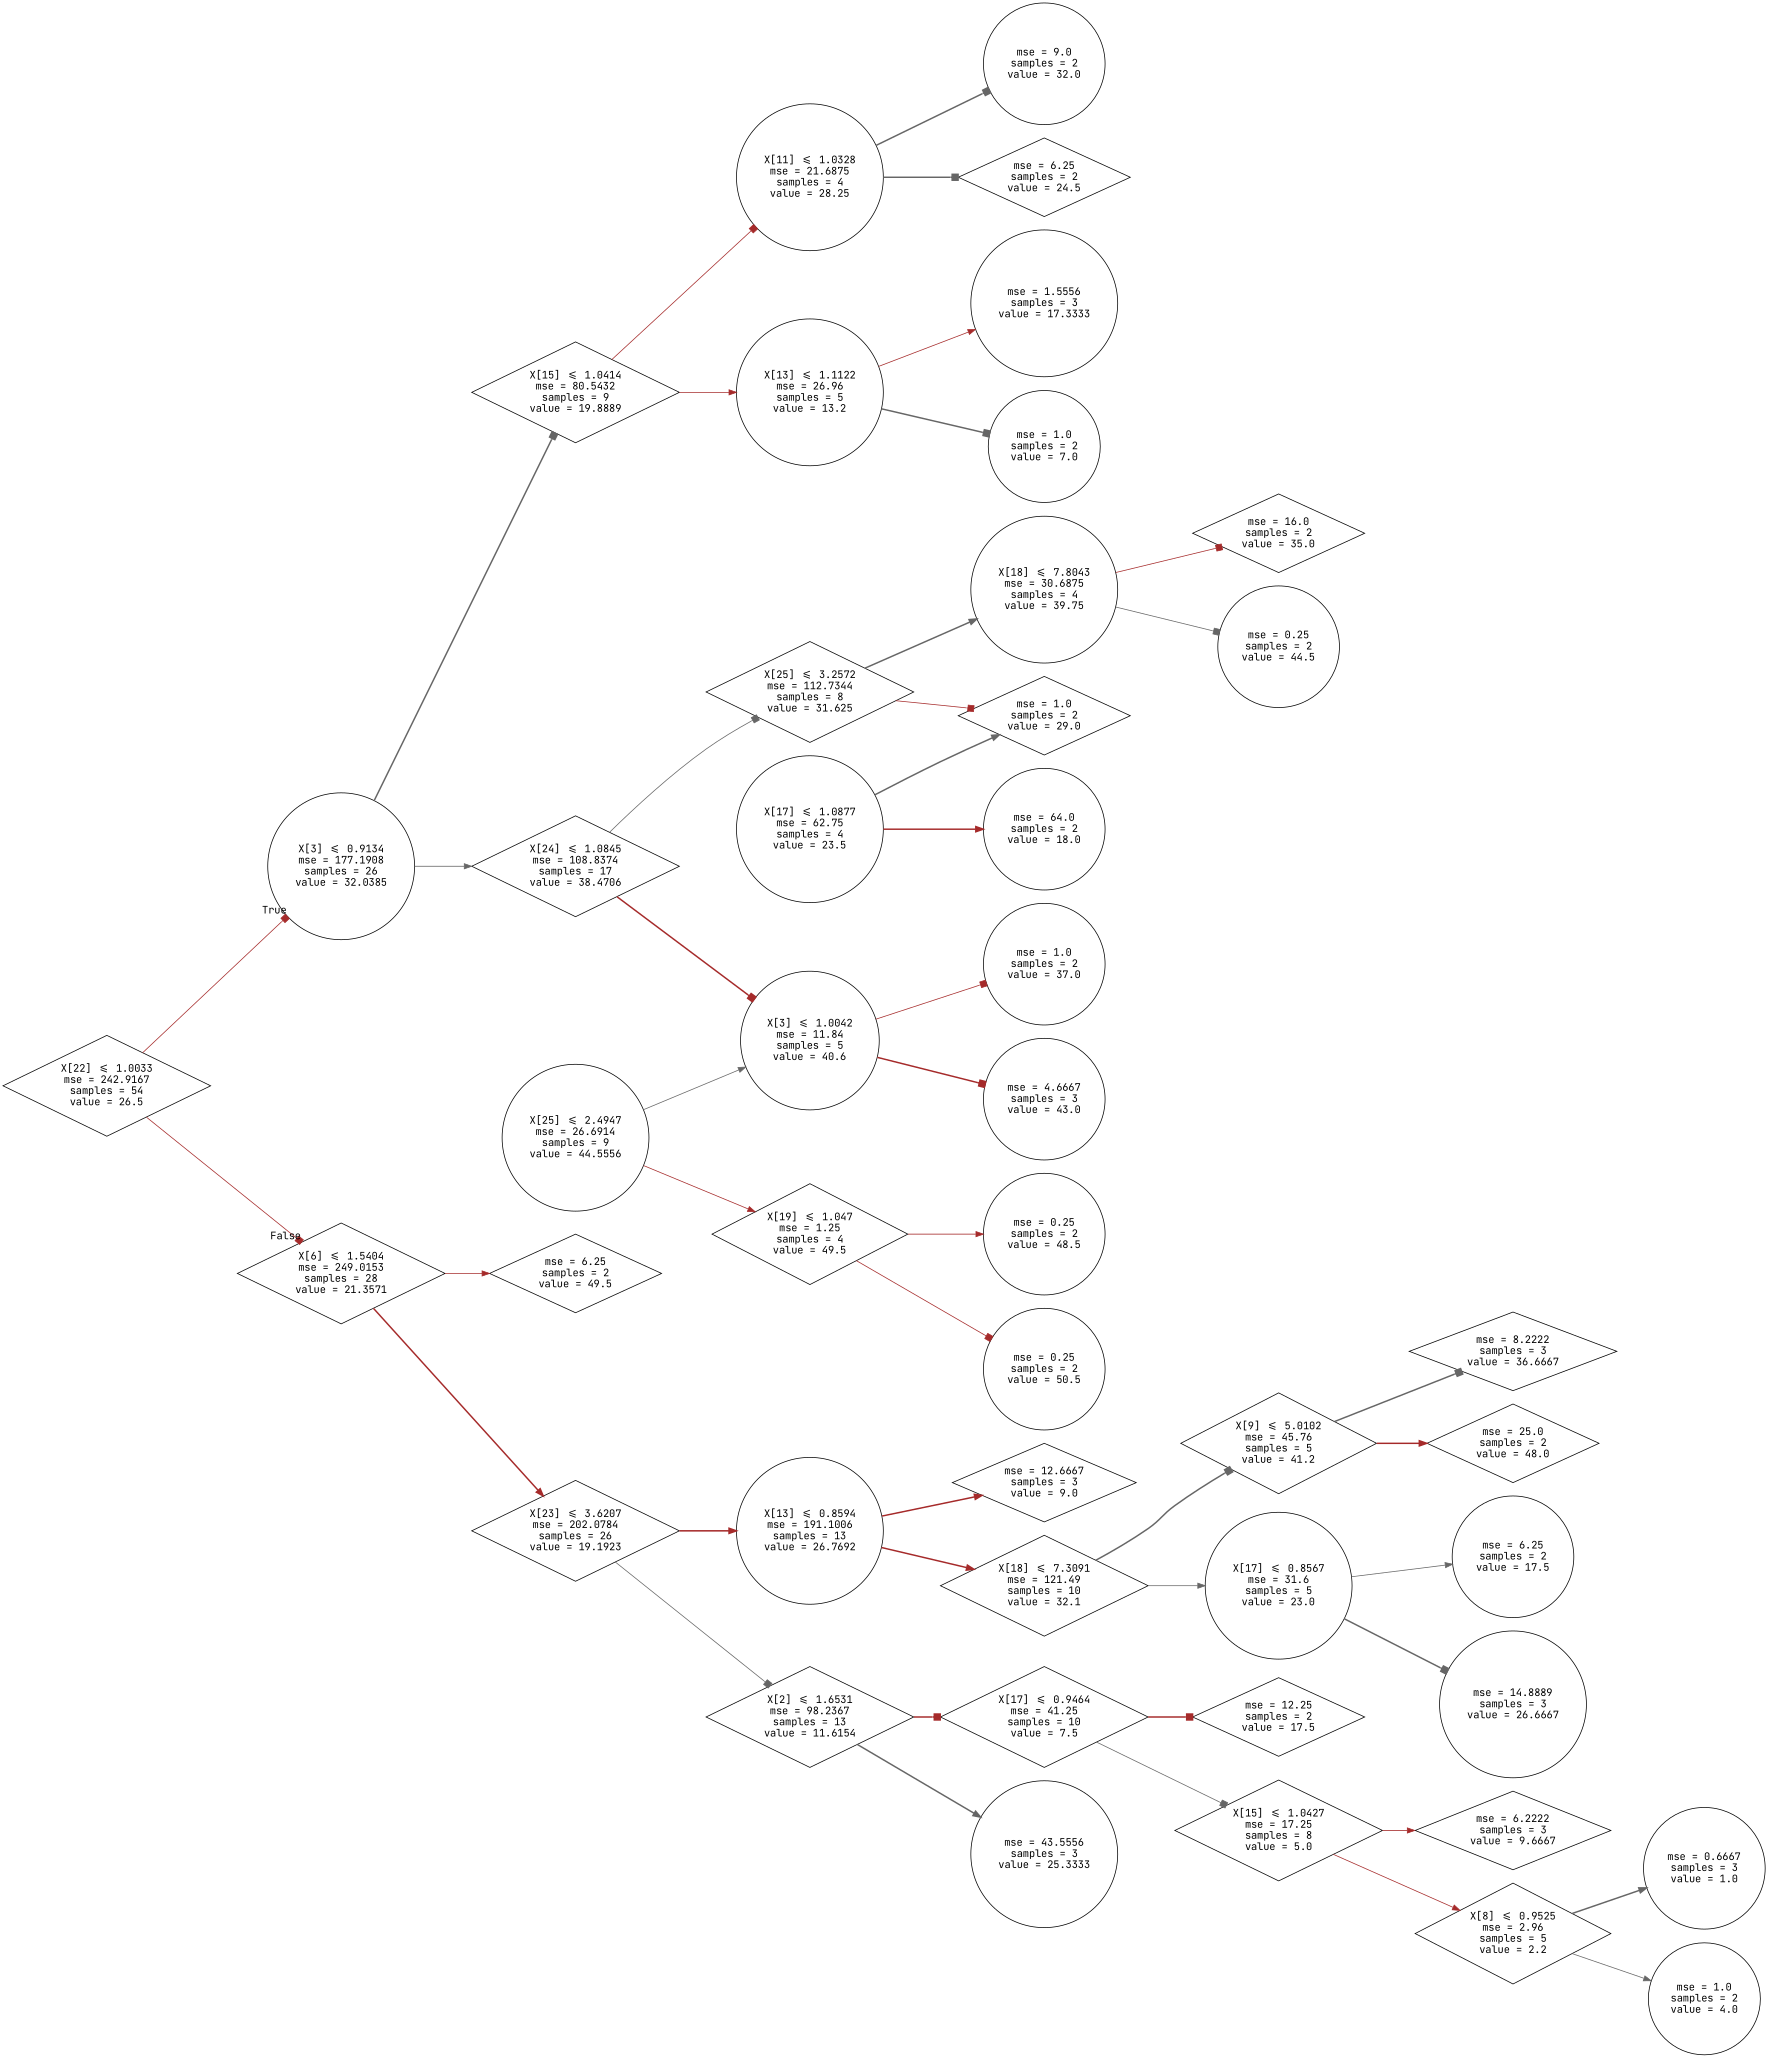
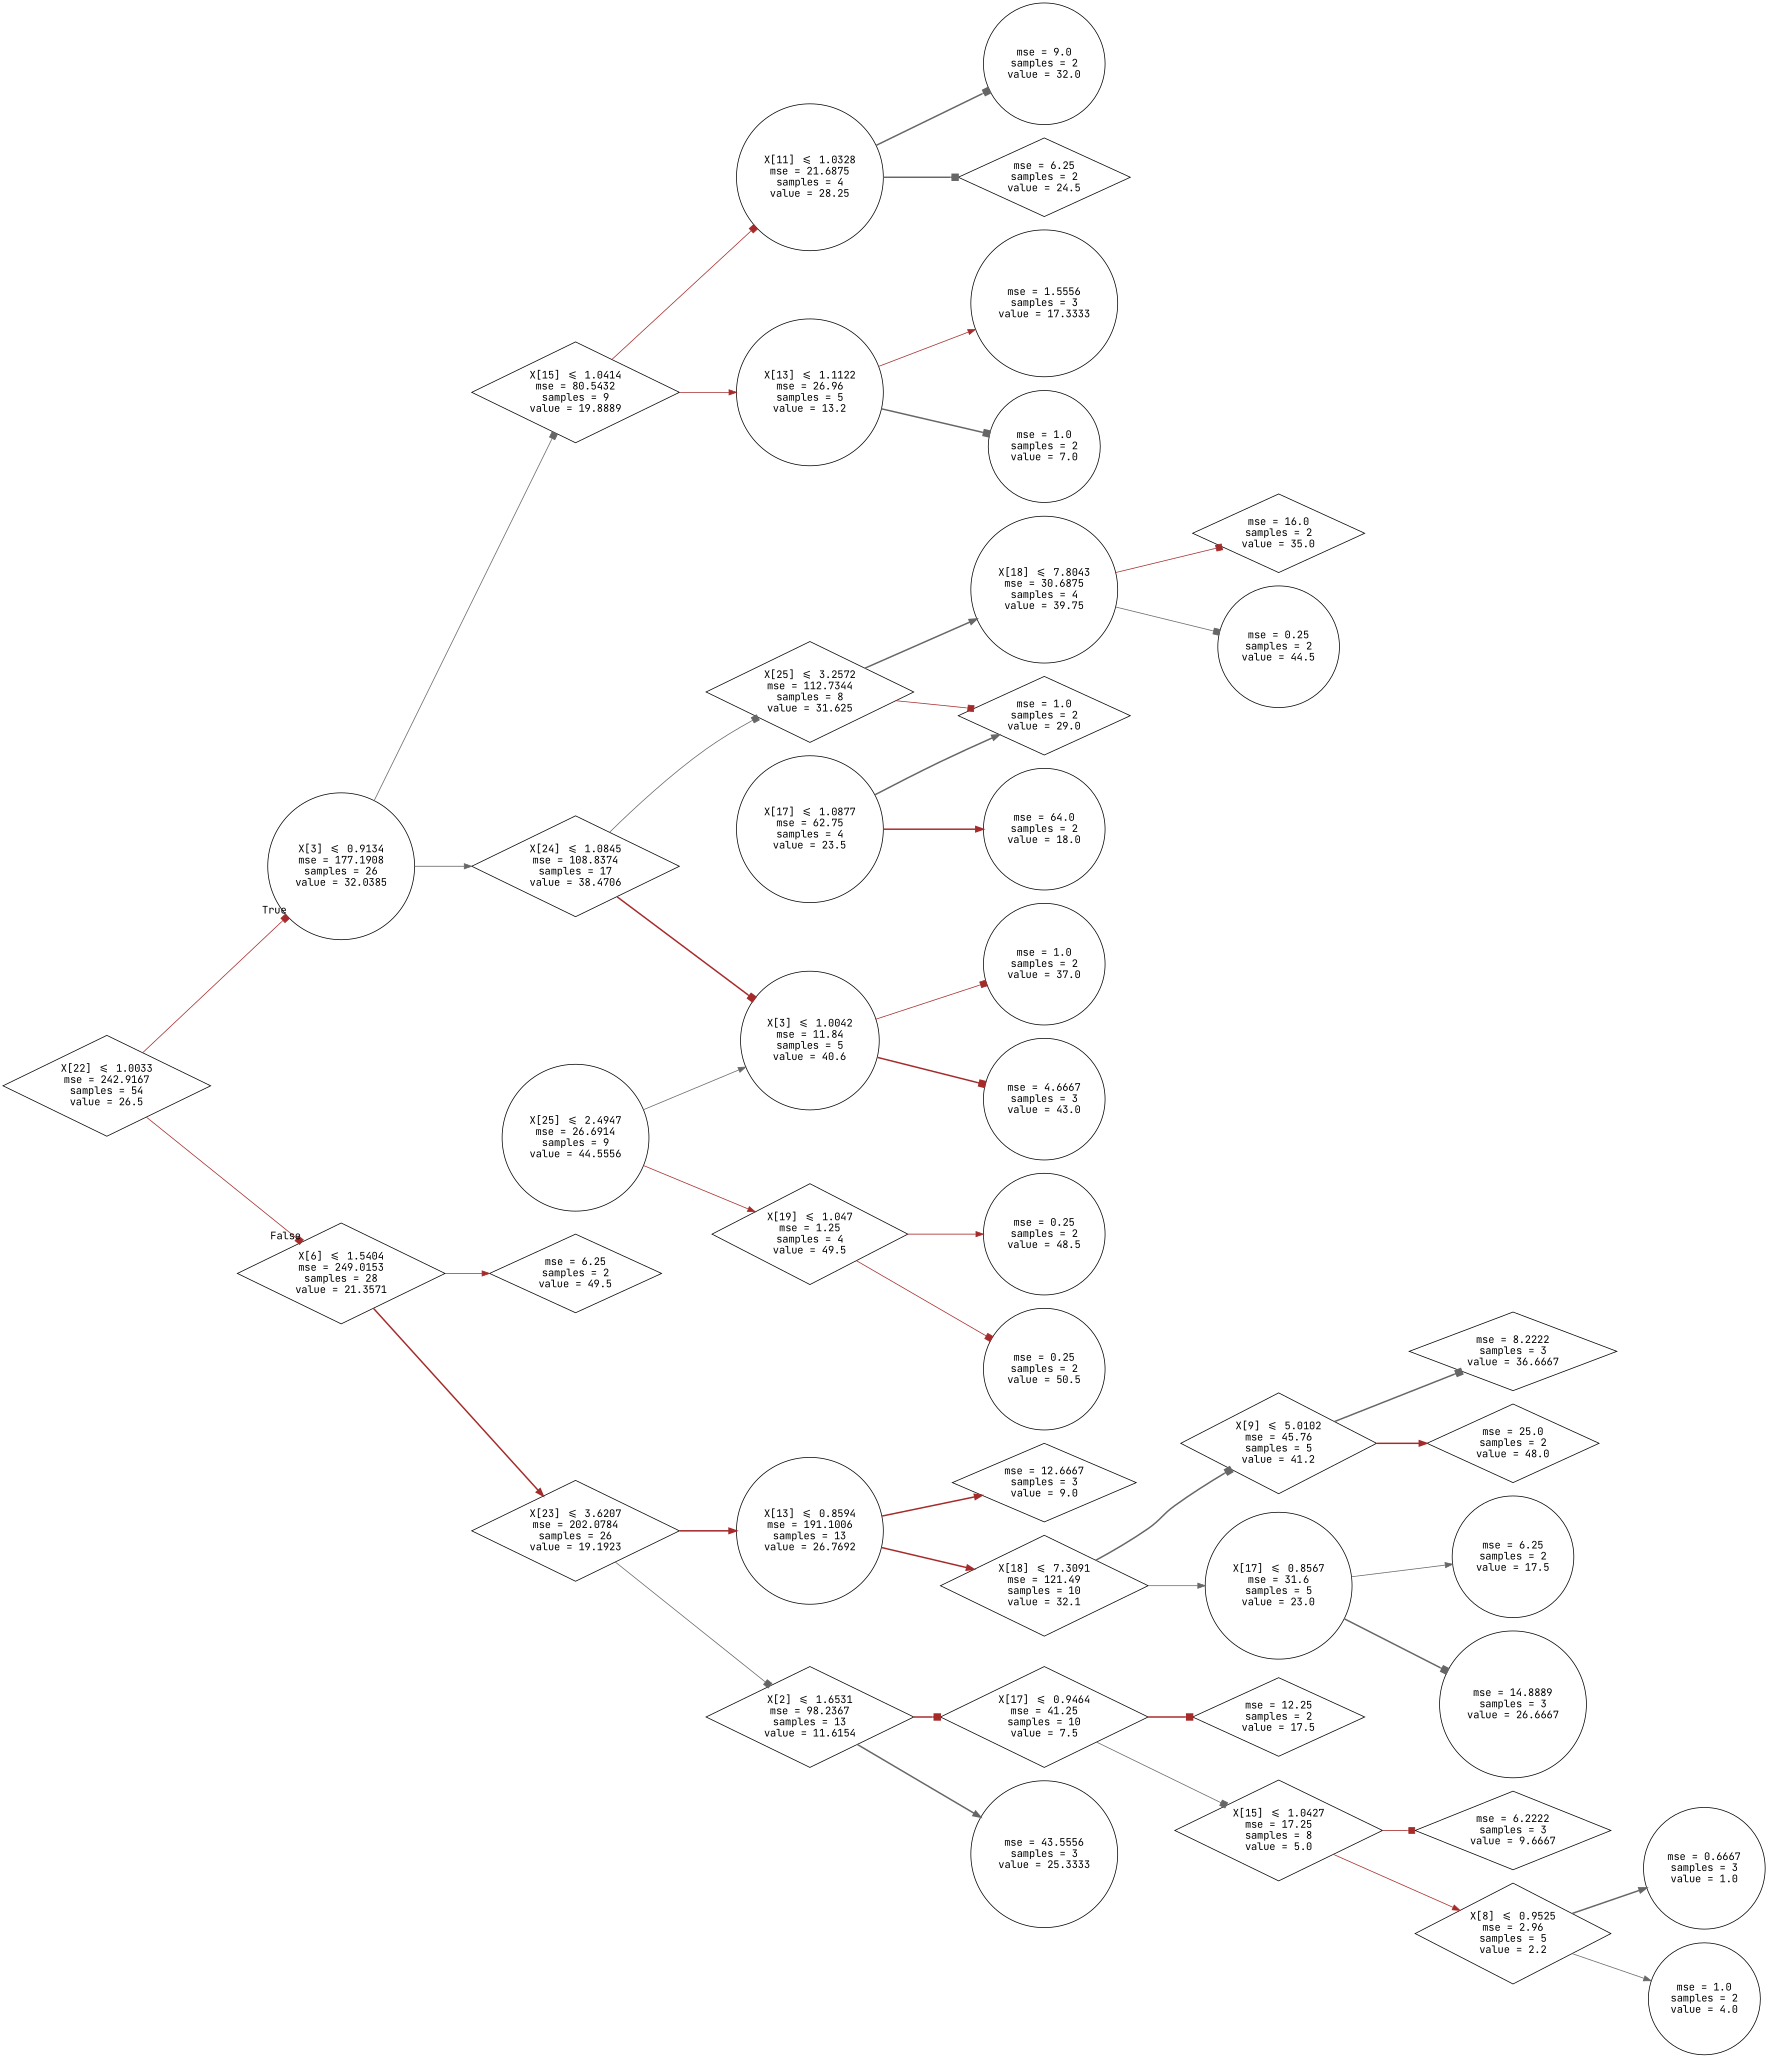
(463, 620) -> (463, 620)
(1395, 1830) -> (1395, 1830)
